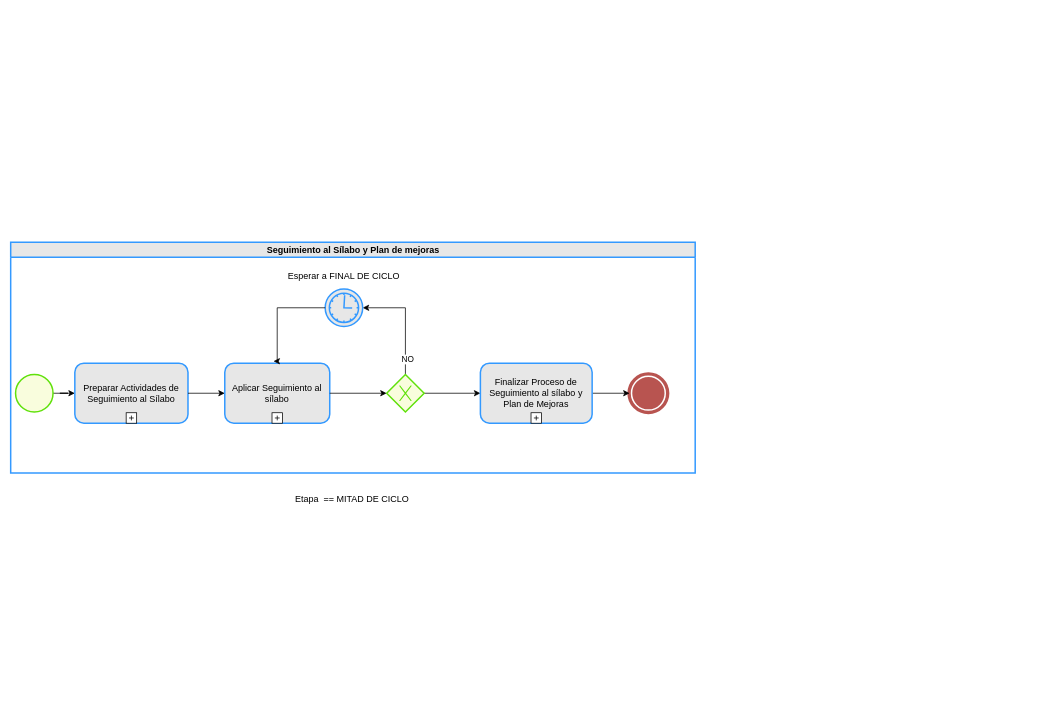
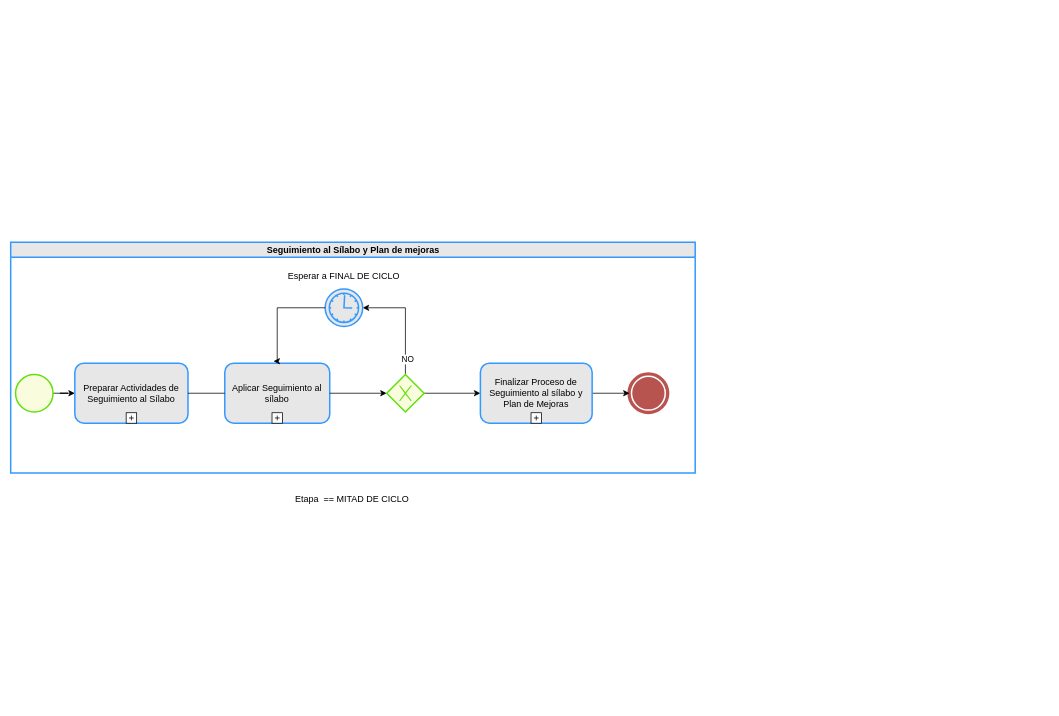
(218, 393) -> (220, 393)
